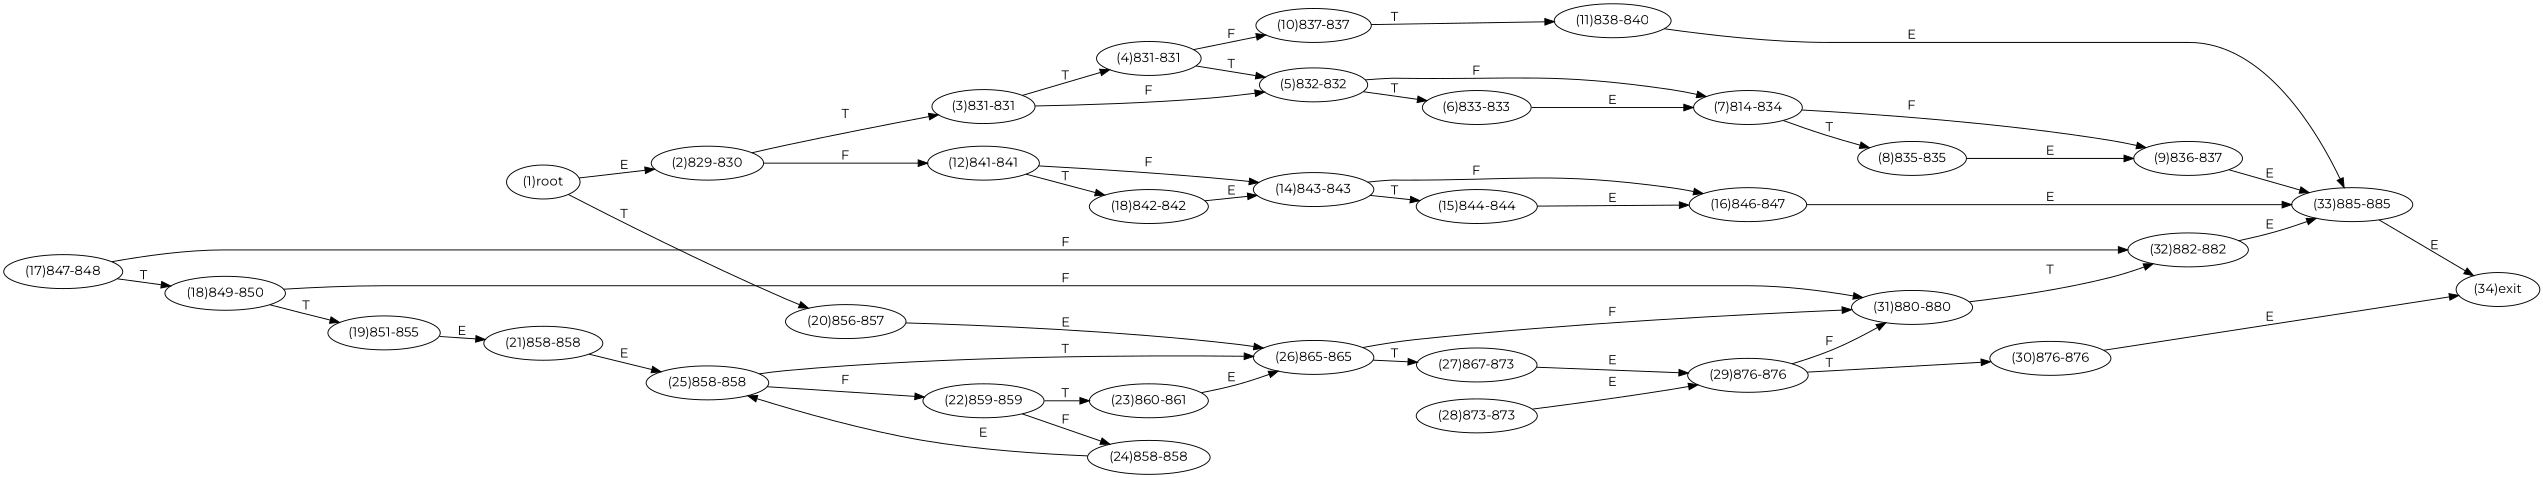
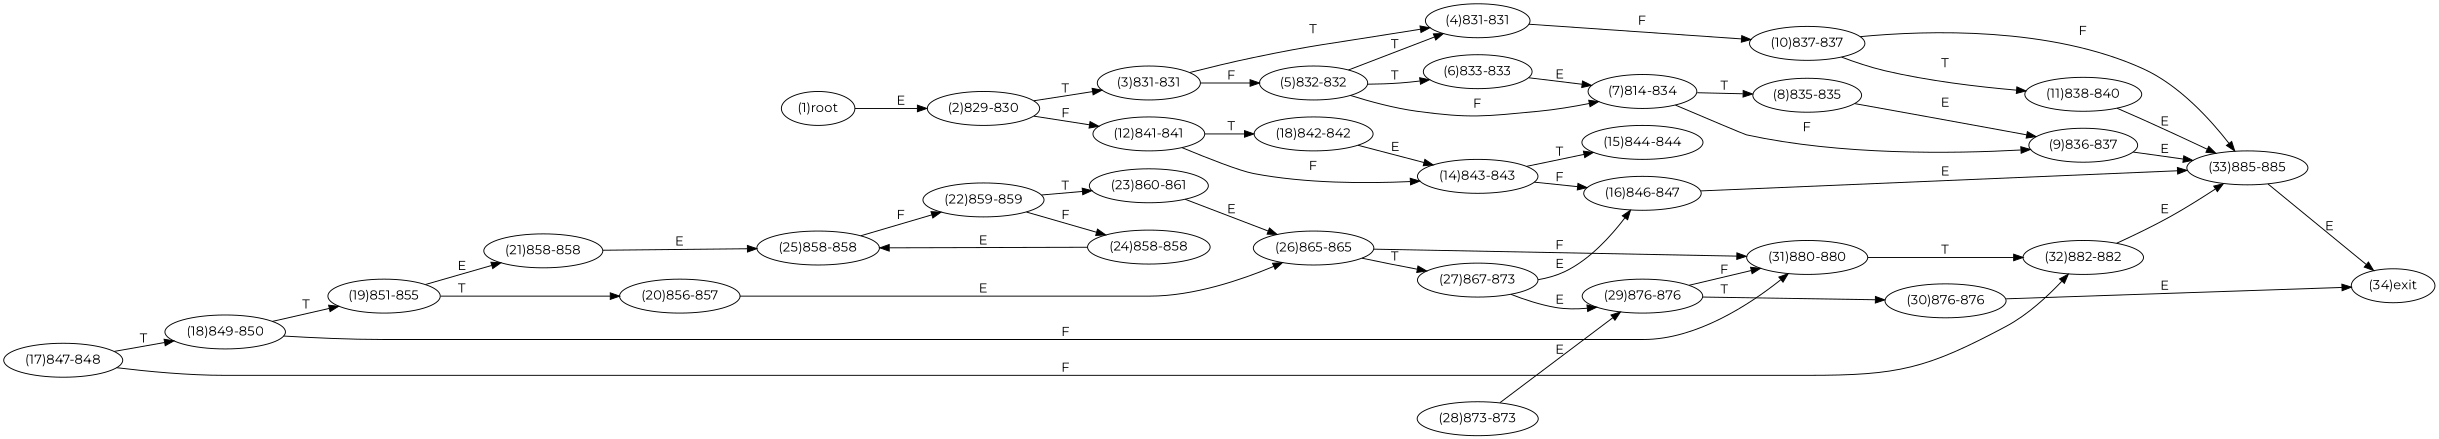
none -> (2061, 44)
(1226, 71) -> (1391, 54)
(1608, 206) -> (1585, 259)
(694, 257) -> (525, 296)
(1002, 358) -> none
